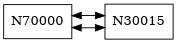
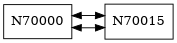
(139, 22) -> (139, 22)
